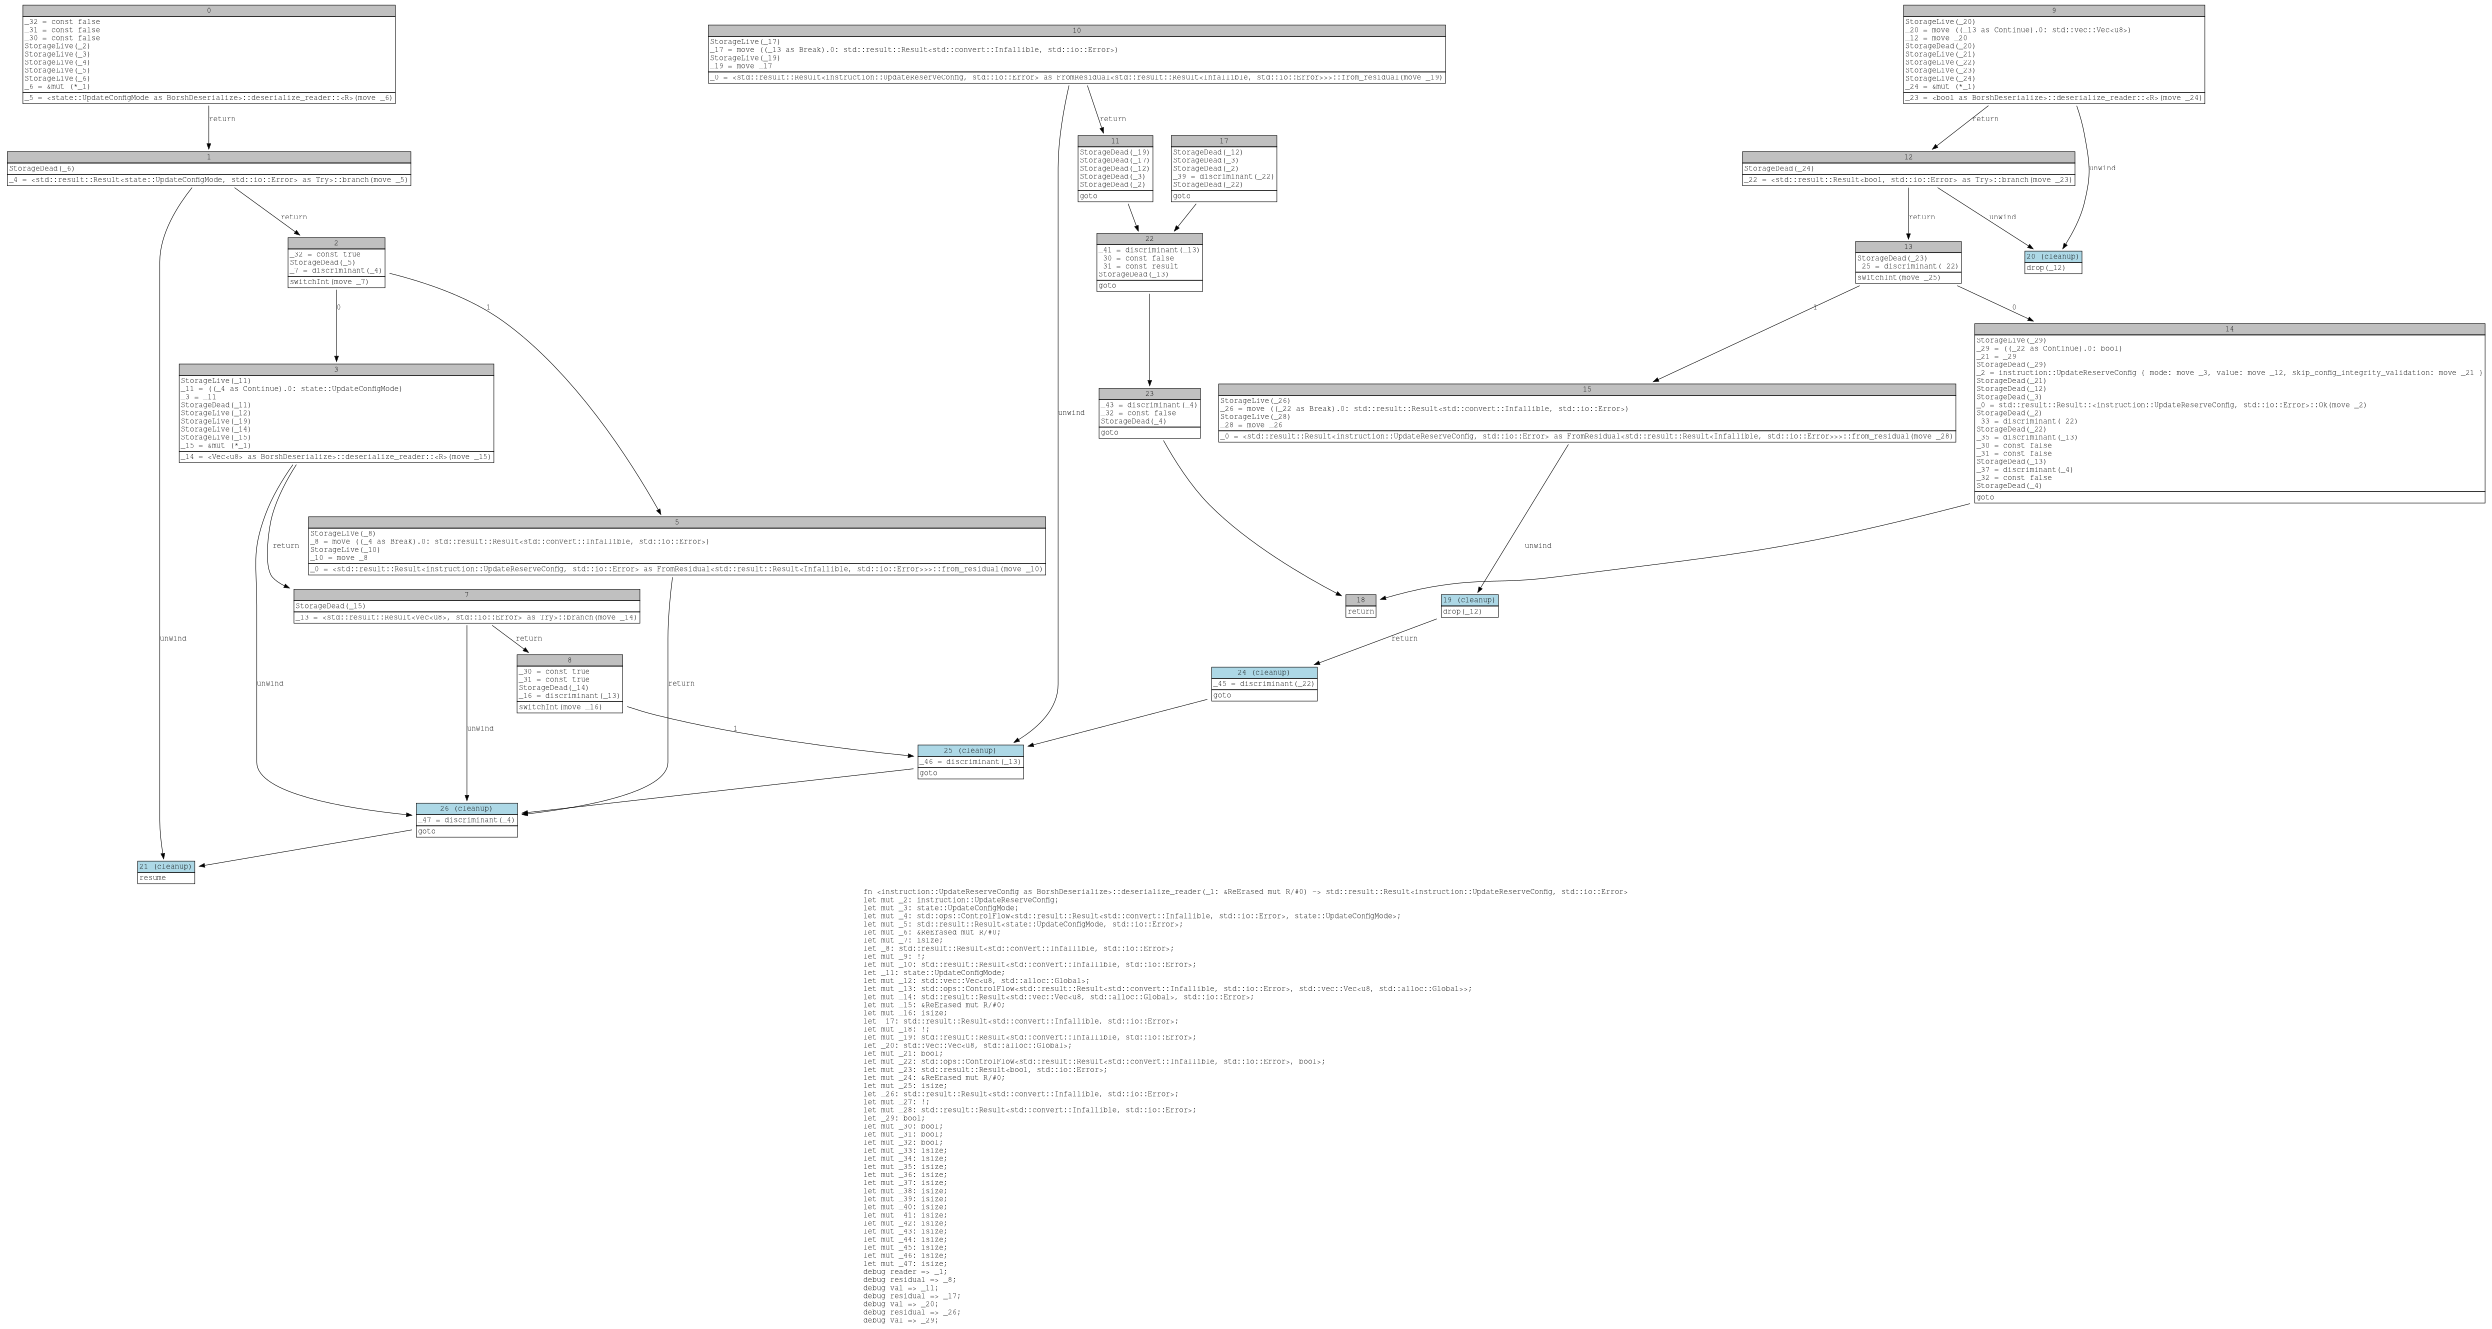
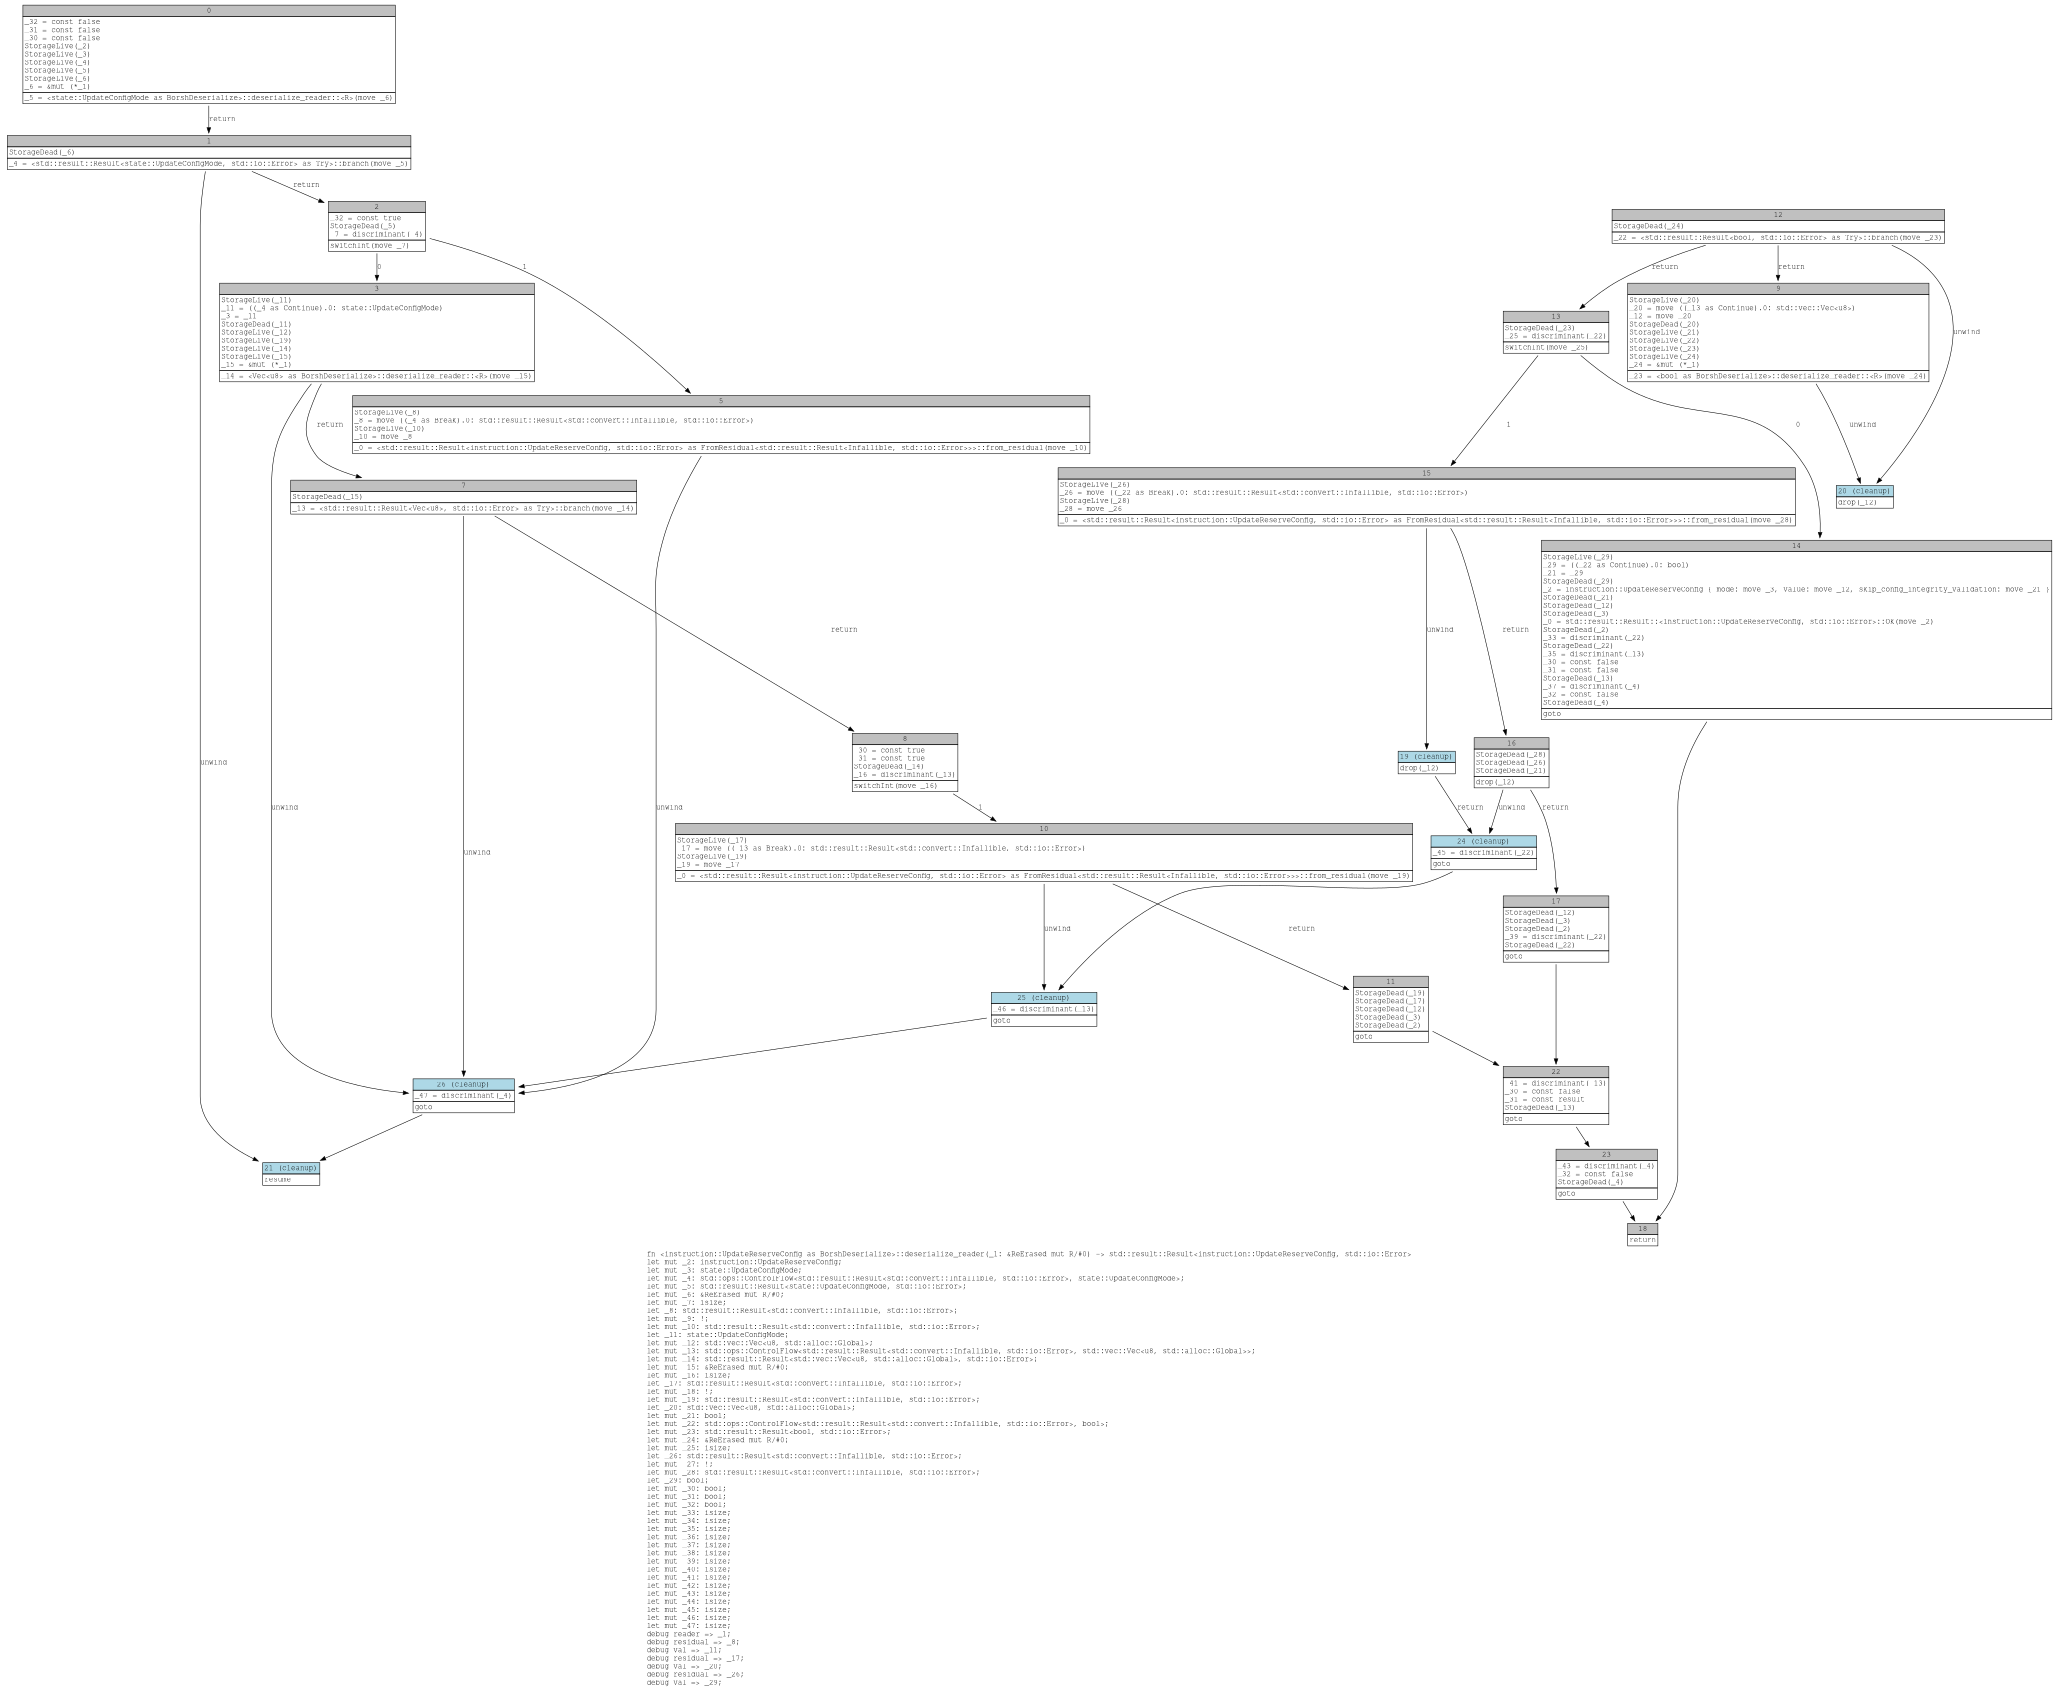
(1963, 126) -> (1778, 260)
(681, 684) -> (670, 808)
(767, 737) -> (972, 806)
none -> (1511, 763)
